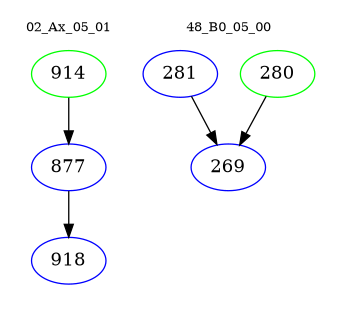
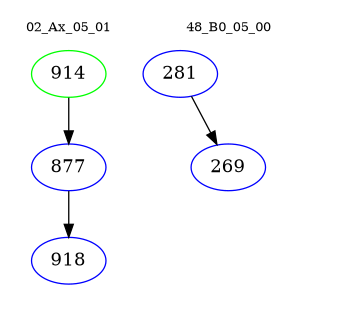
(278, 74) -> none
